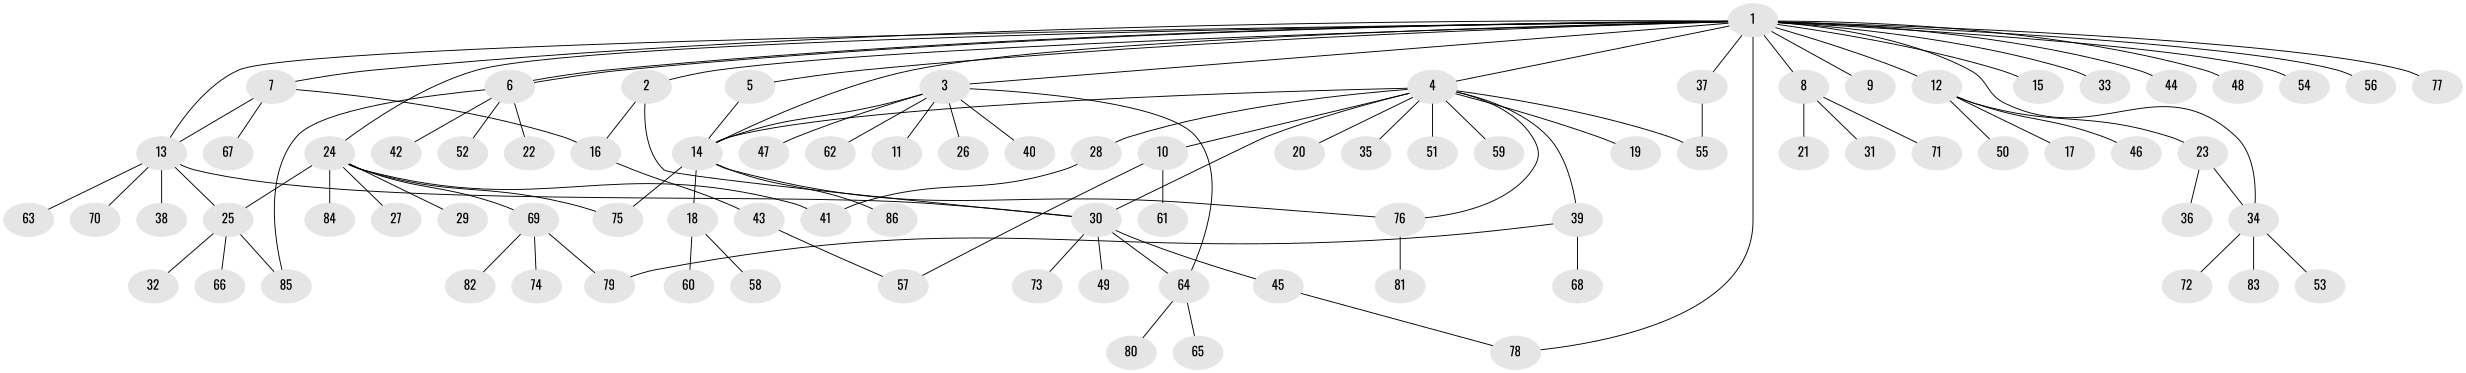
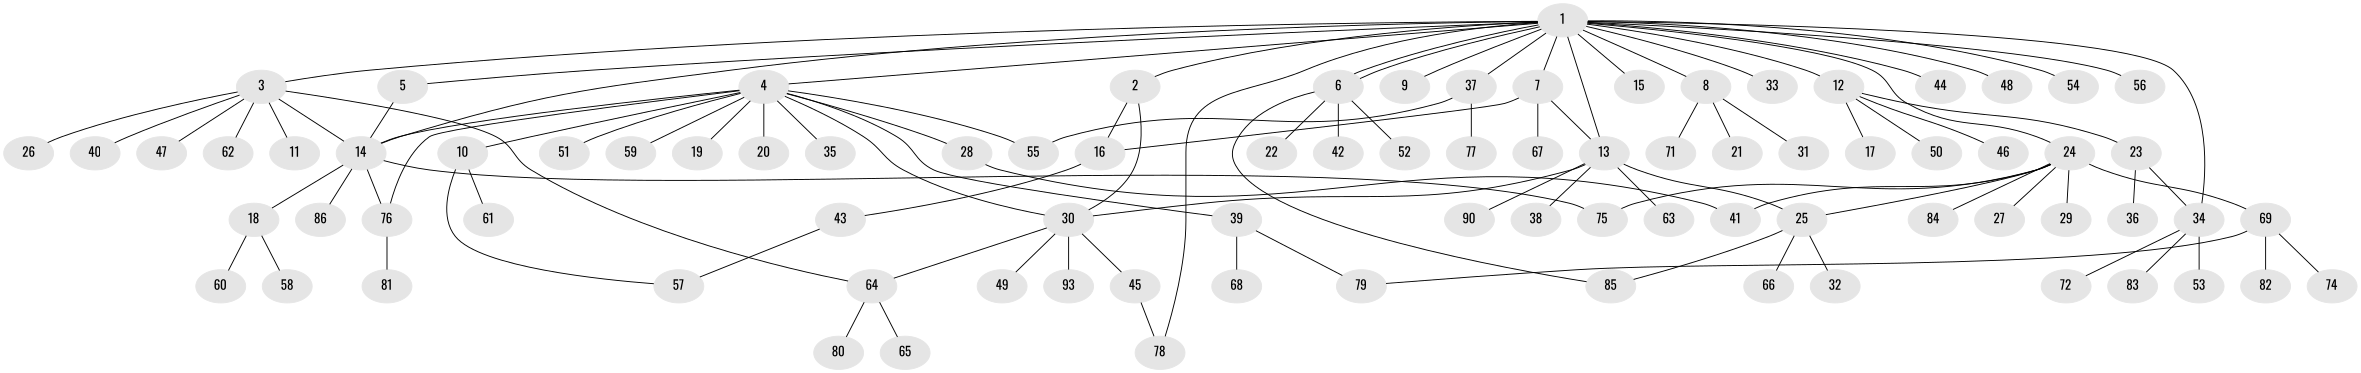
(2180, 42) -> (1471, 120)
(95, 220) -> (1469, 220)
(1037, 286) -> (1069, 286)
